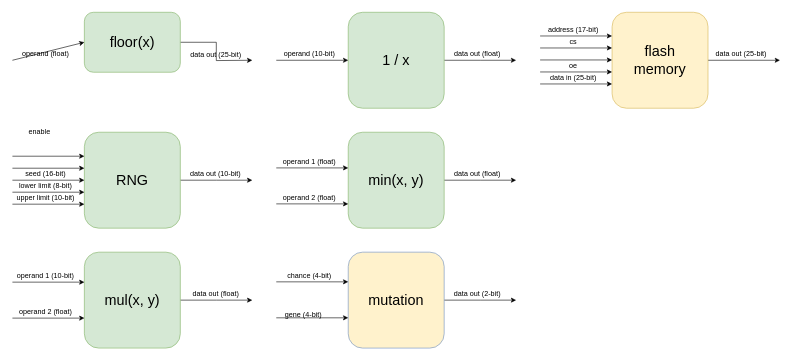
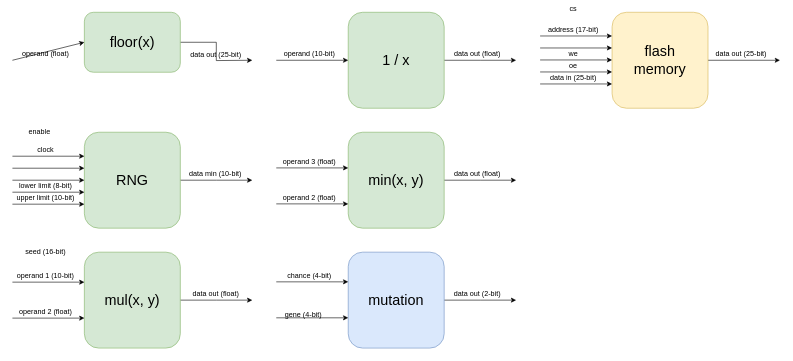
(573, 42) -> (573, 9)
none -> (573, 54)
none -> (45, 150)
(310, 162) -> (310, 162)
(45, 174) -> (45, 252)
(217, 174) -> (217, 174)
(396, 300) -> (396, 300)
